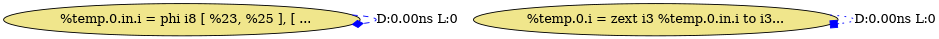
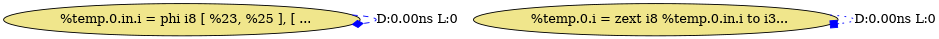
(656, 20) -> (656, 20)
